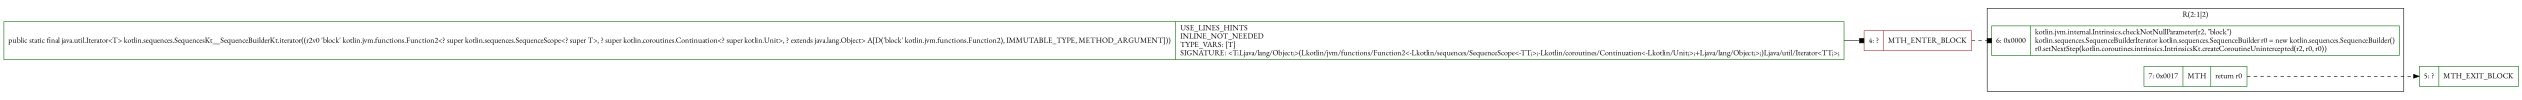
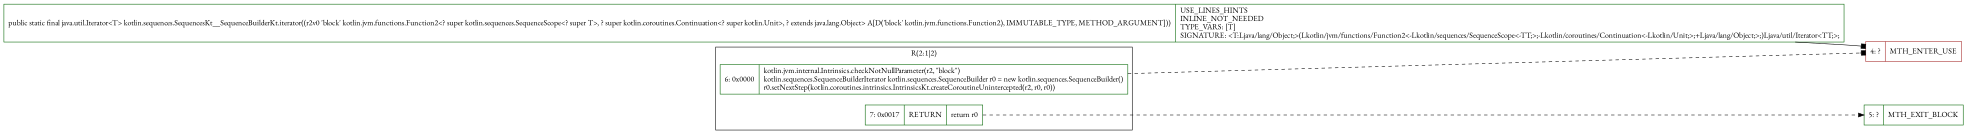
(1928, 40) -> (1923, 51)
(1979, 41) -> (1494, 63)
(2197, 76) -> (925, 115)
